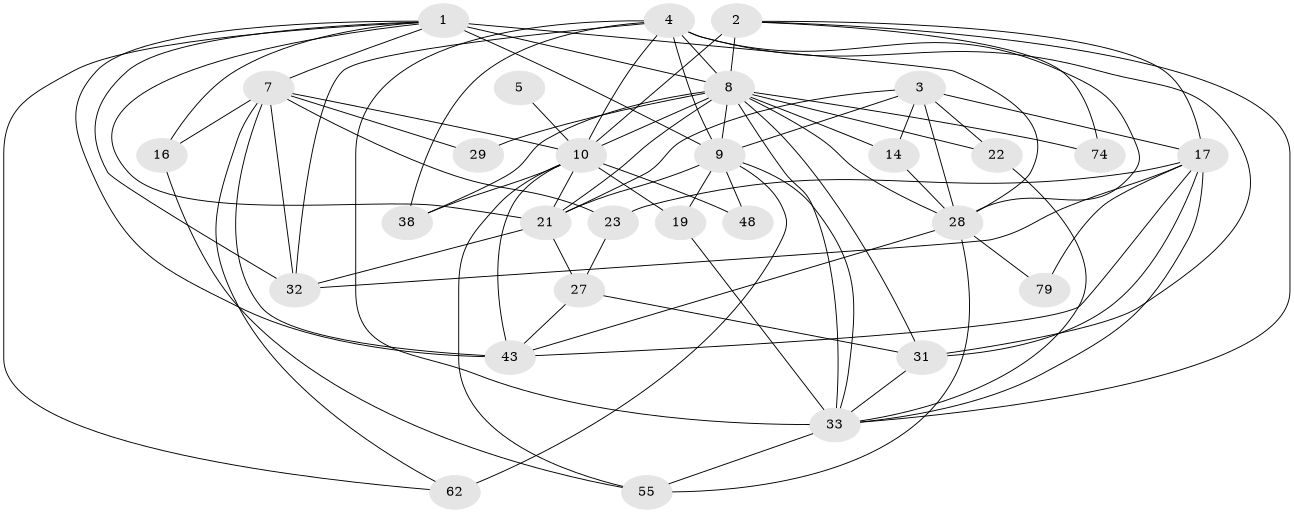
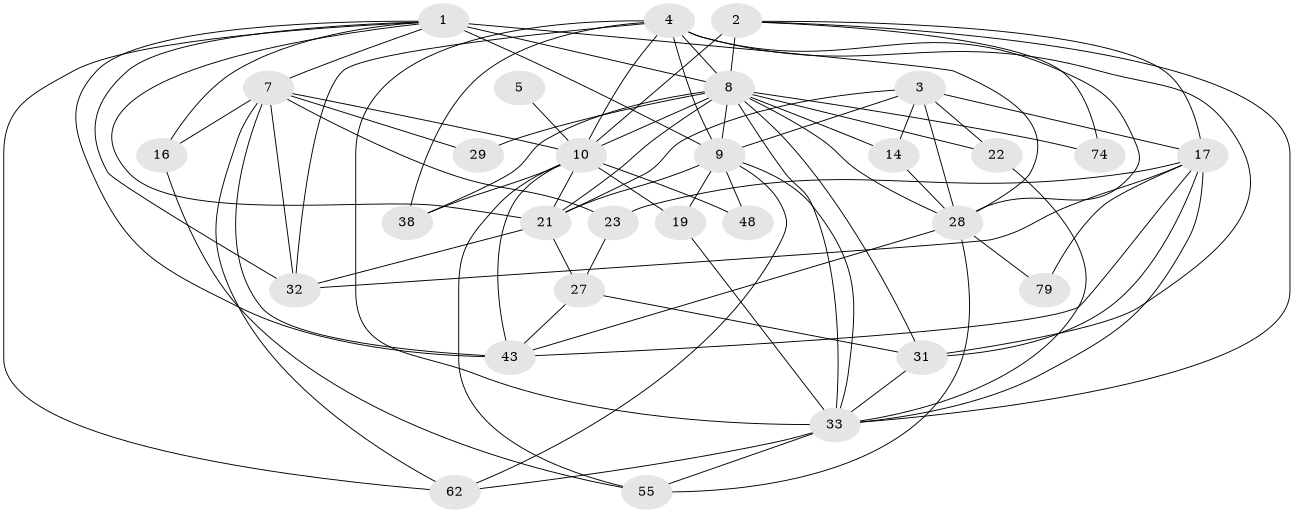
none -> (647, 466)
